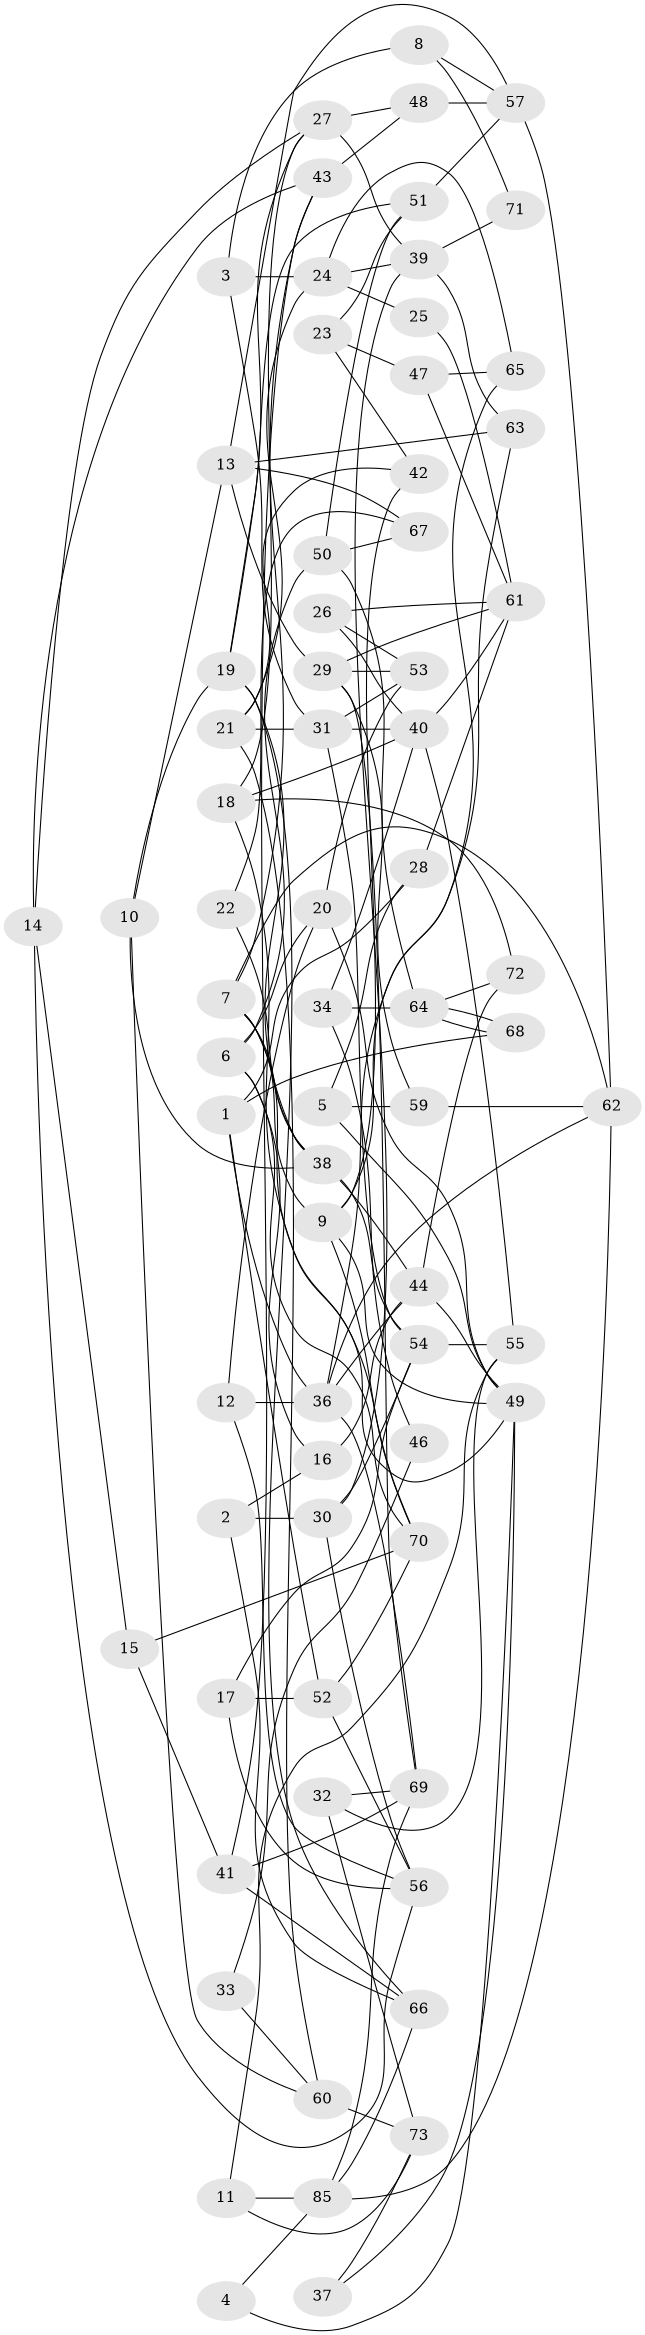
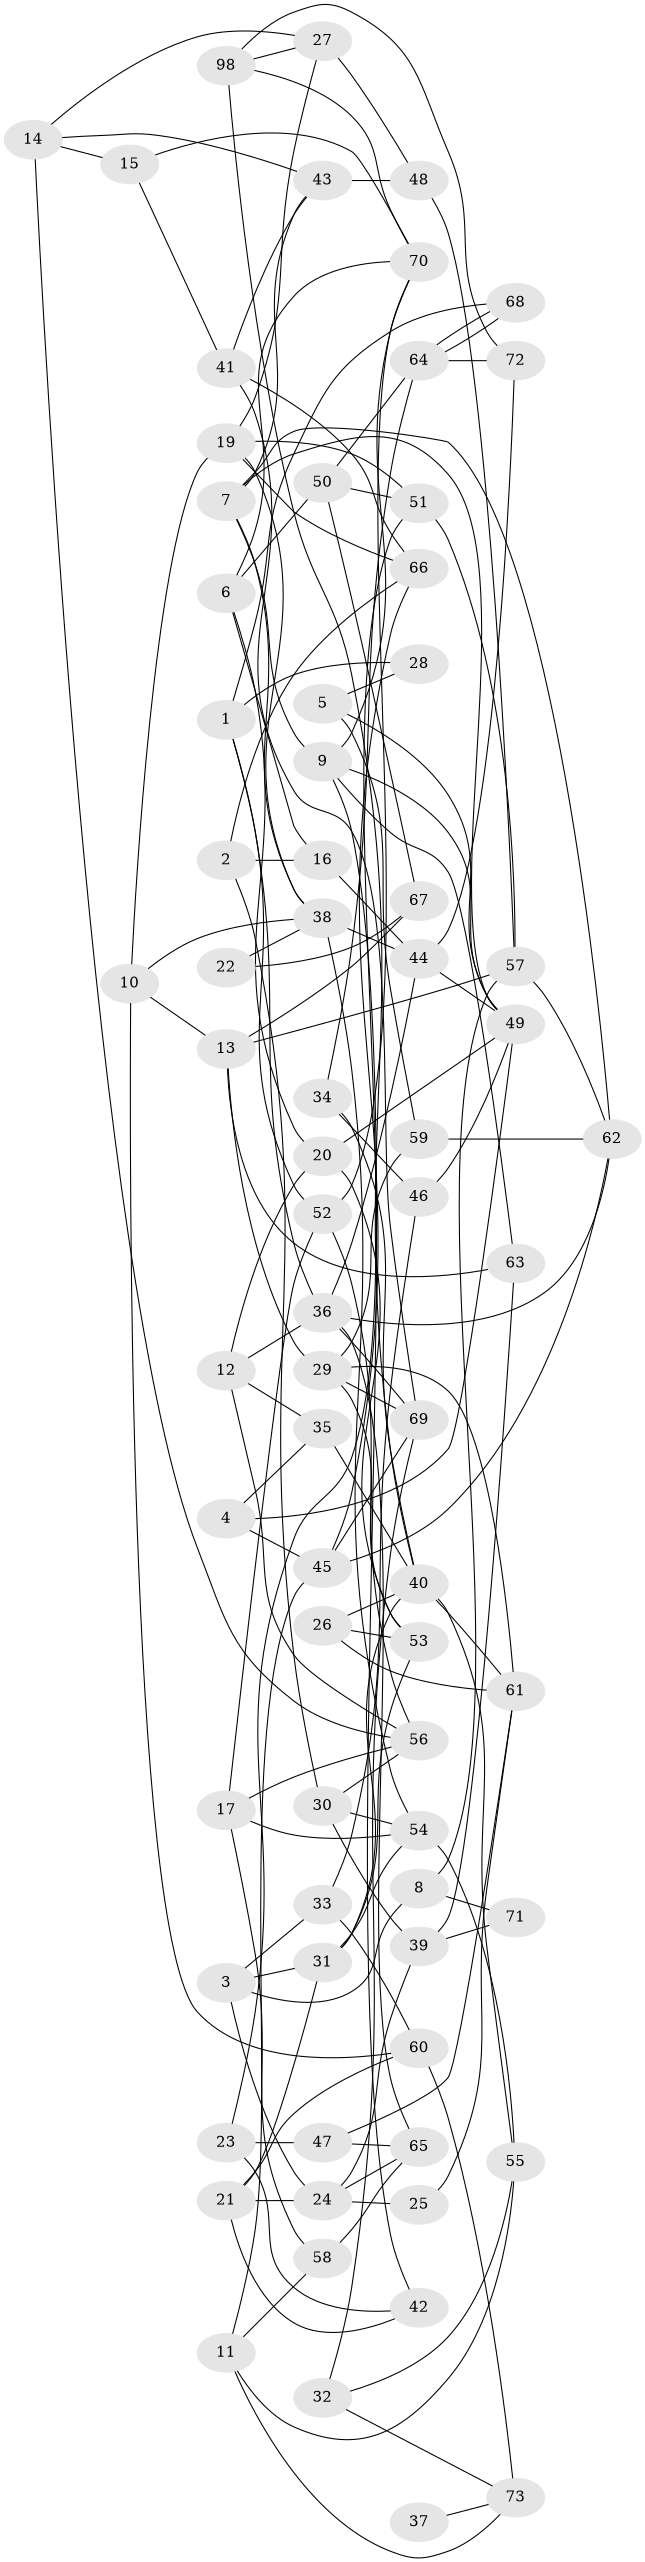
(373, 196) -> none
(465, 741) -> none
(226, 803) -> (226, 66)
none -> (323, 1429)
(503, 1807) -> (478, 1115)
none -> (274, 1944)
(323, 2198) -> (323, 1568)
none -> (323, 2258)
